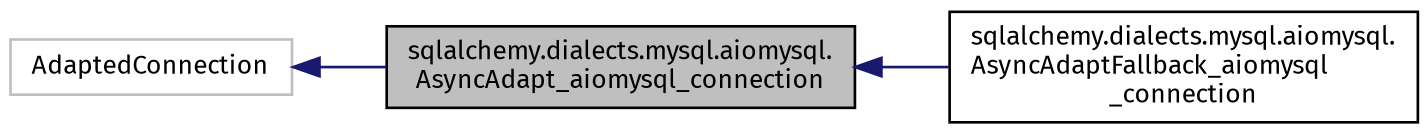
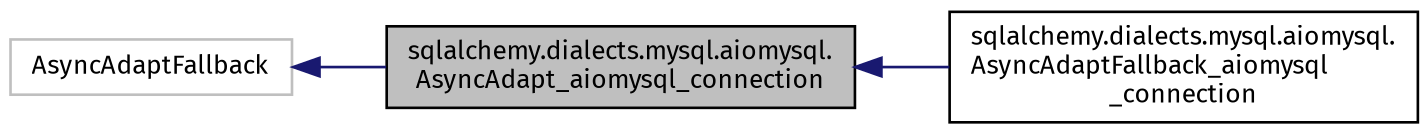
(151, 67) -> (151, 67)
